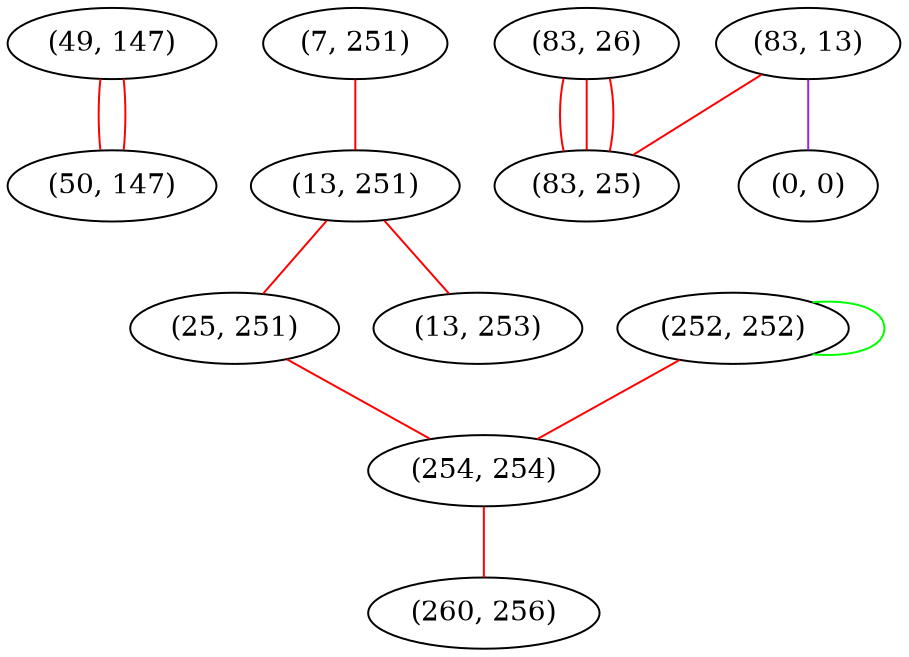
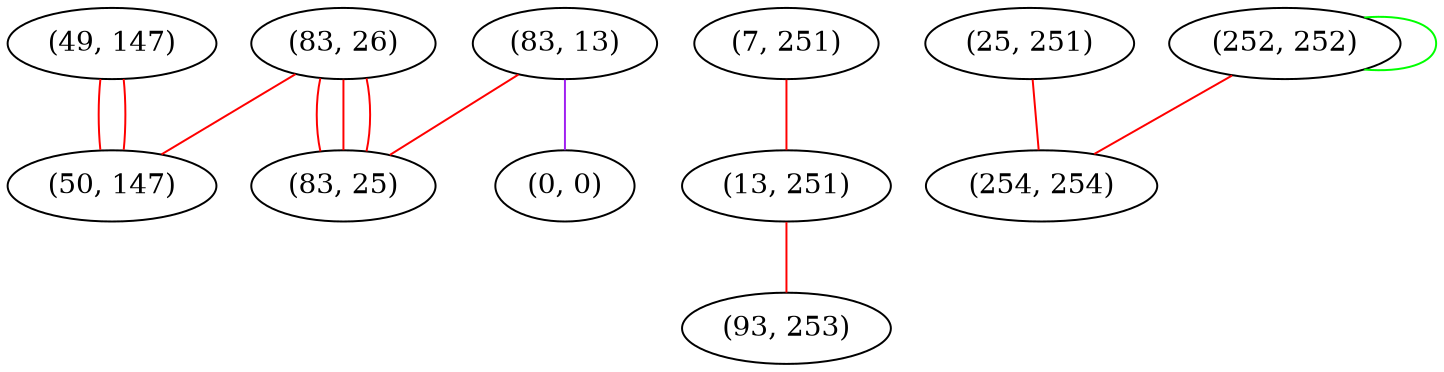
none -> (228, 114)
(295, 257) -> none
(478, 328) -> (786, 328)
(484, 613) -> none
